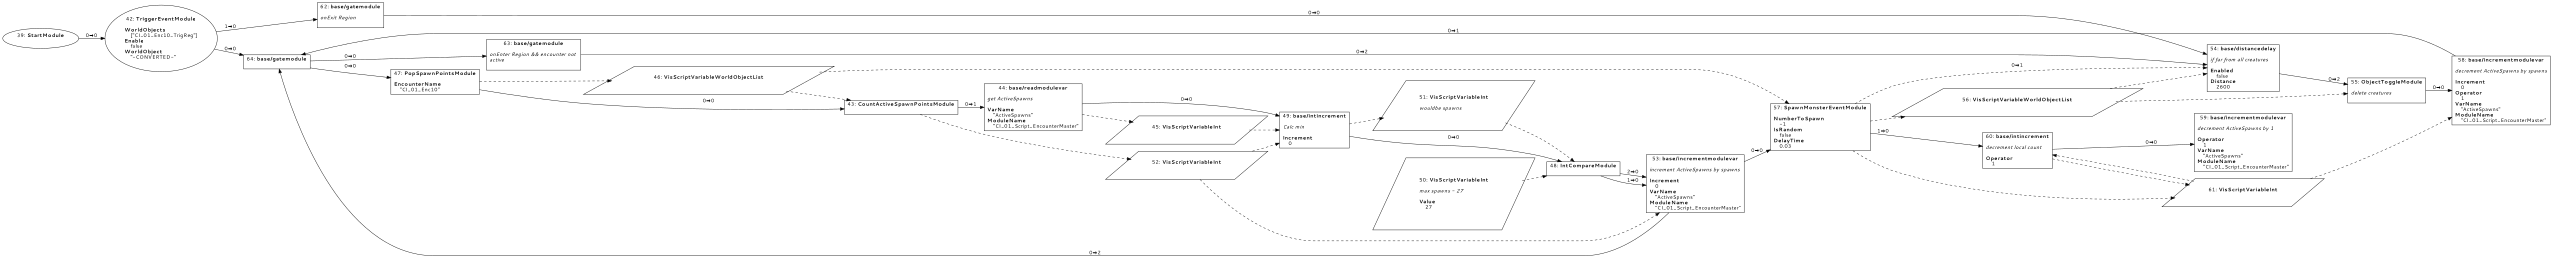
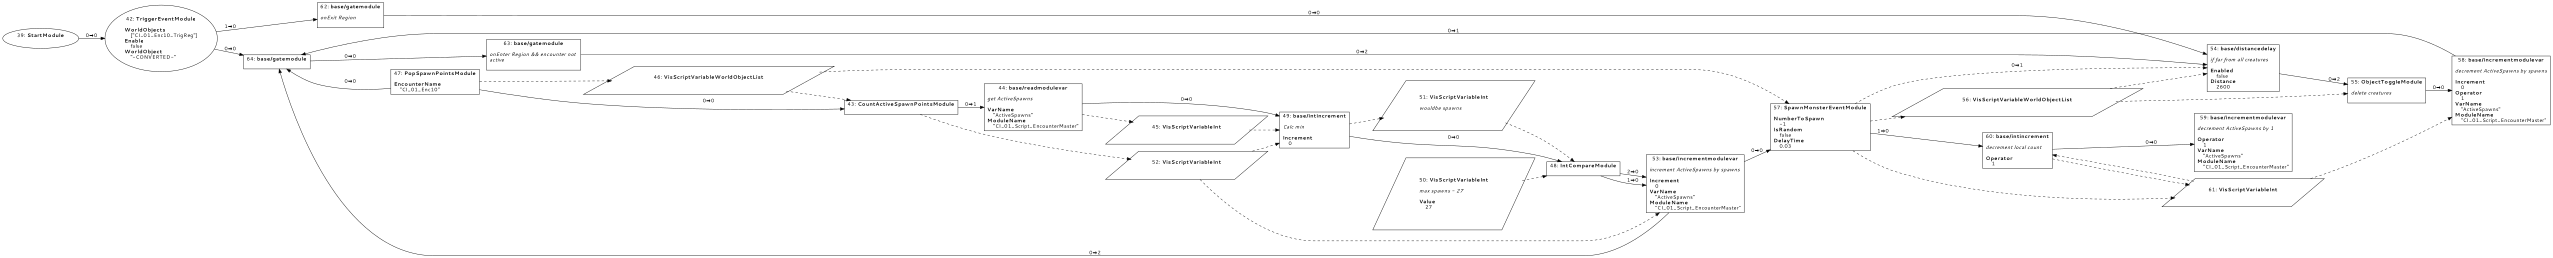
(349, 73) -> (339, 88)
